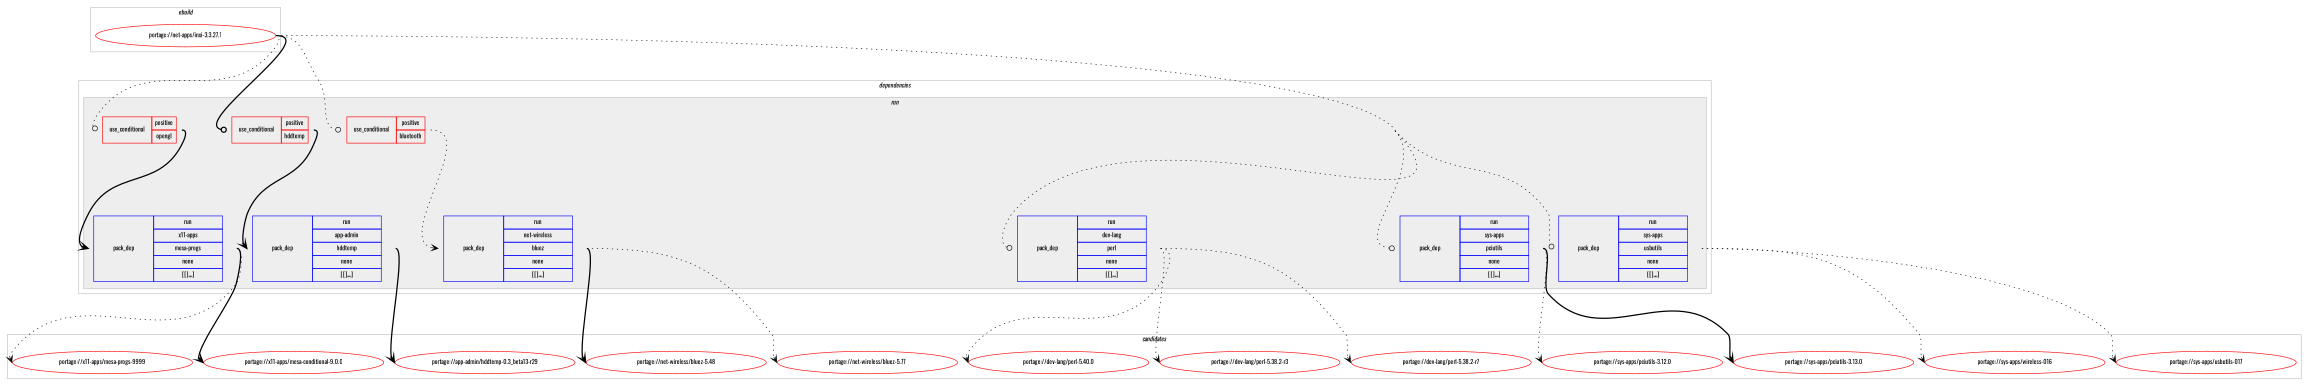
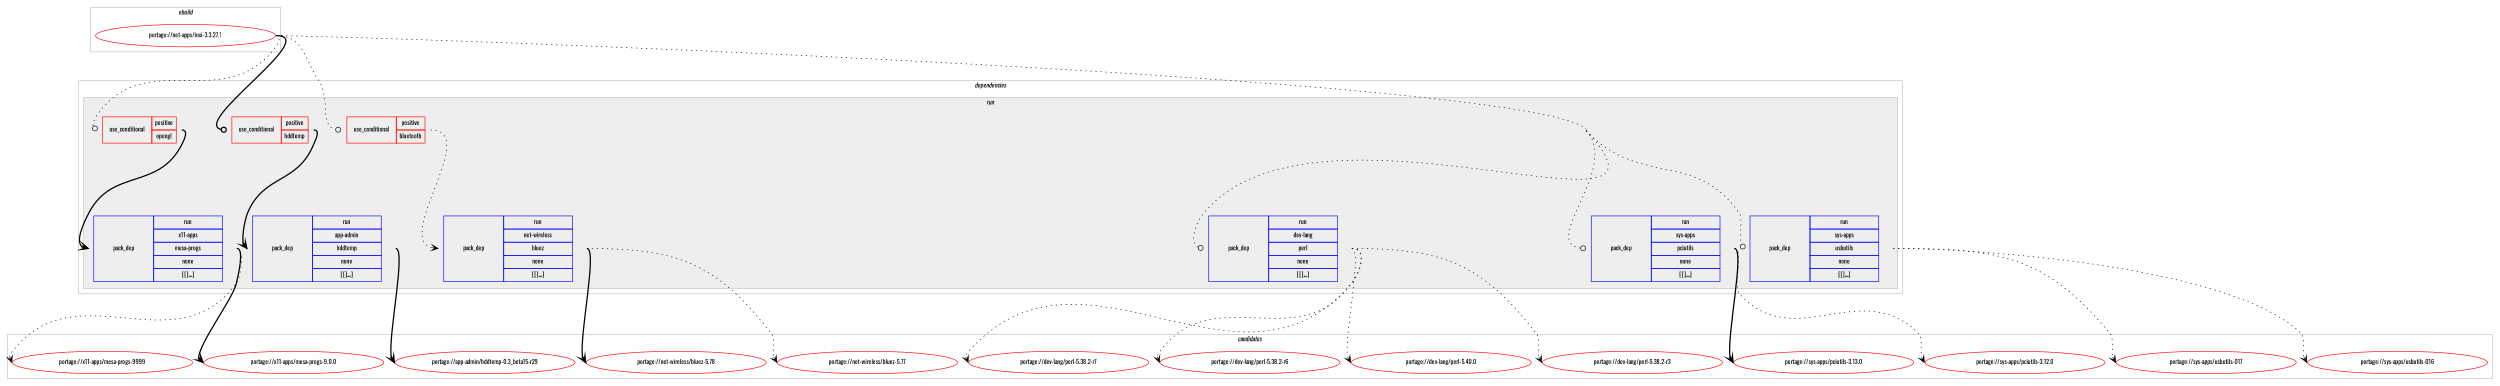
(294, 362) -> (294, 362)
(485, 362) -> (485, 362)
(676, 362) -> (676, 362)
none -> (1250, 362)
(2015, 362) -> (2398, 362)
